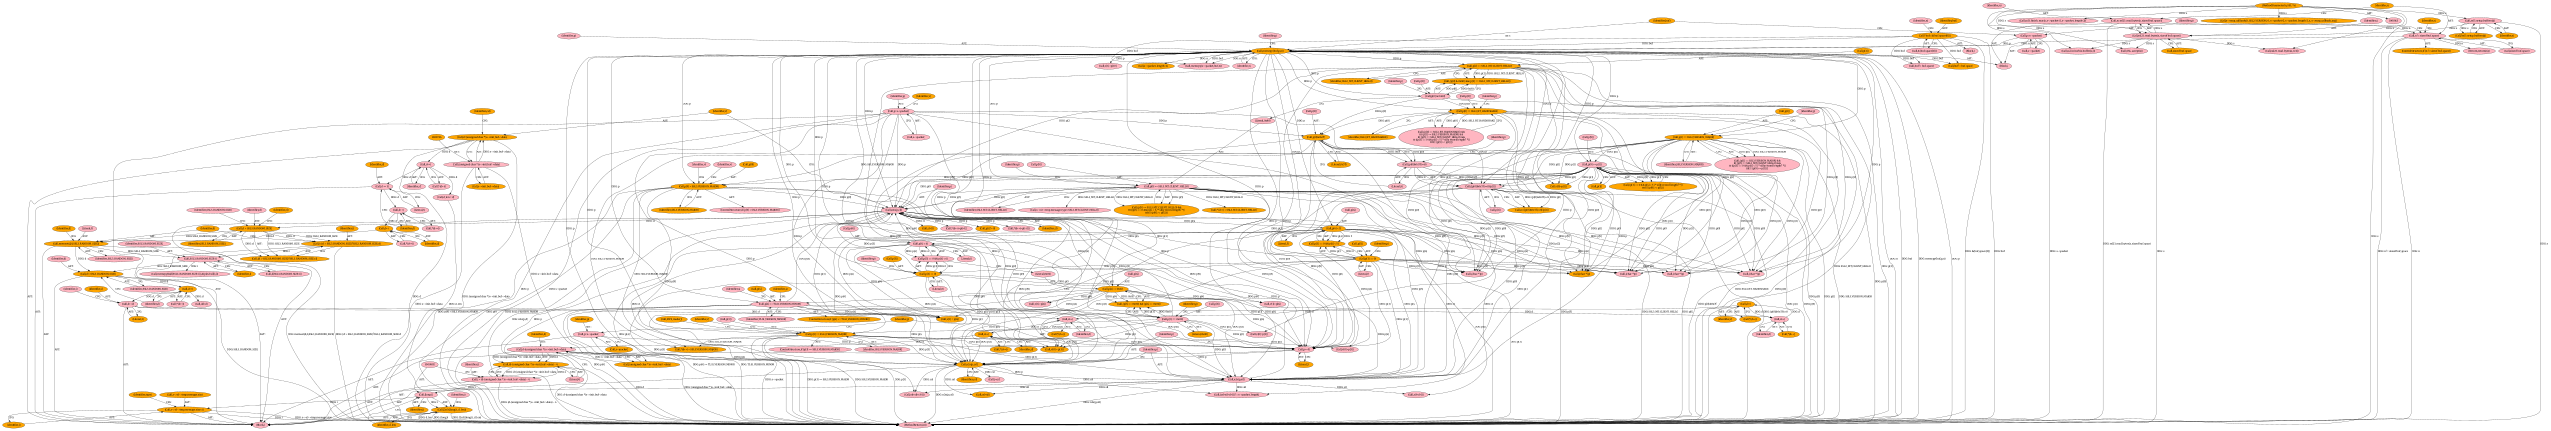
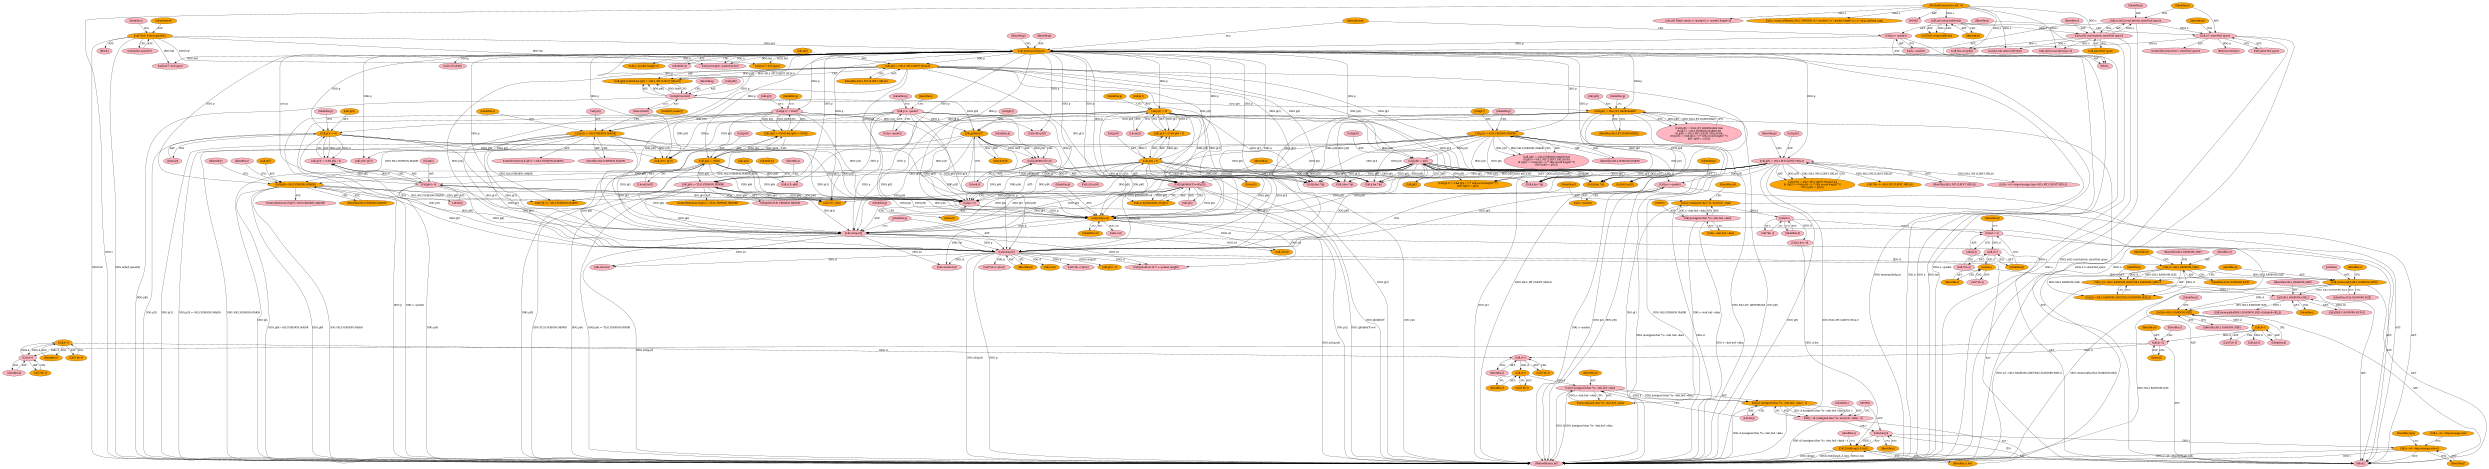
(2426, 51) -> (2176, 51)
(1218, 152) -> (664, 107)
(963, 221) -> (1087, 260)
(1144, 221) -> (1240, 218)
(267, 266) -> (2341, 305)
(989, 267) -> (676, 170)
(1200, 334) -> none
